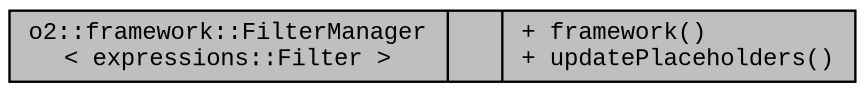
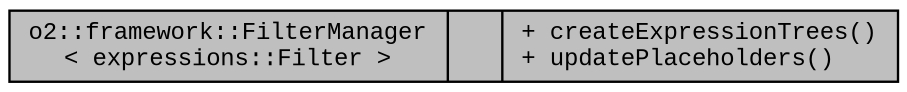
(615, 32) -> (700, 32)
